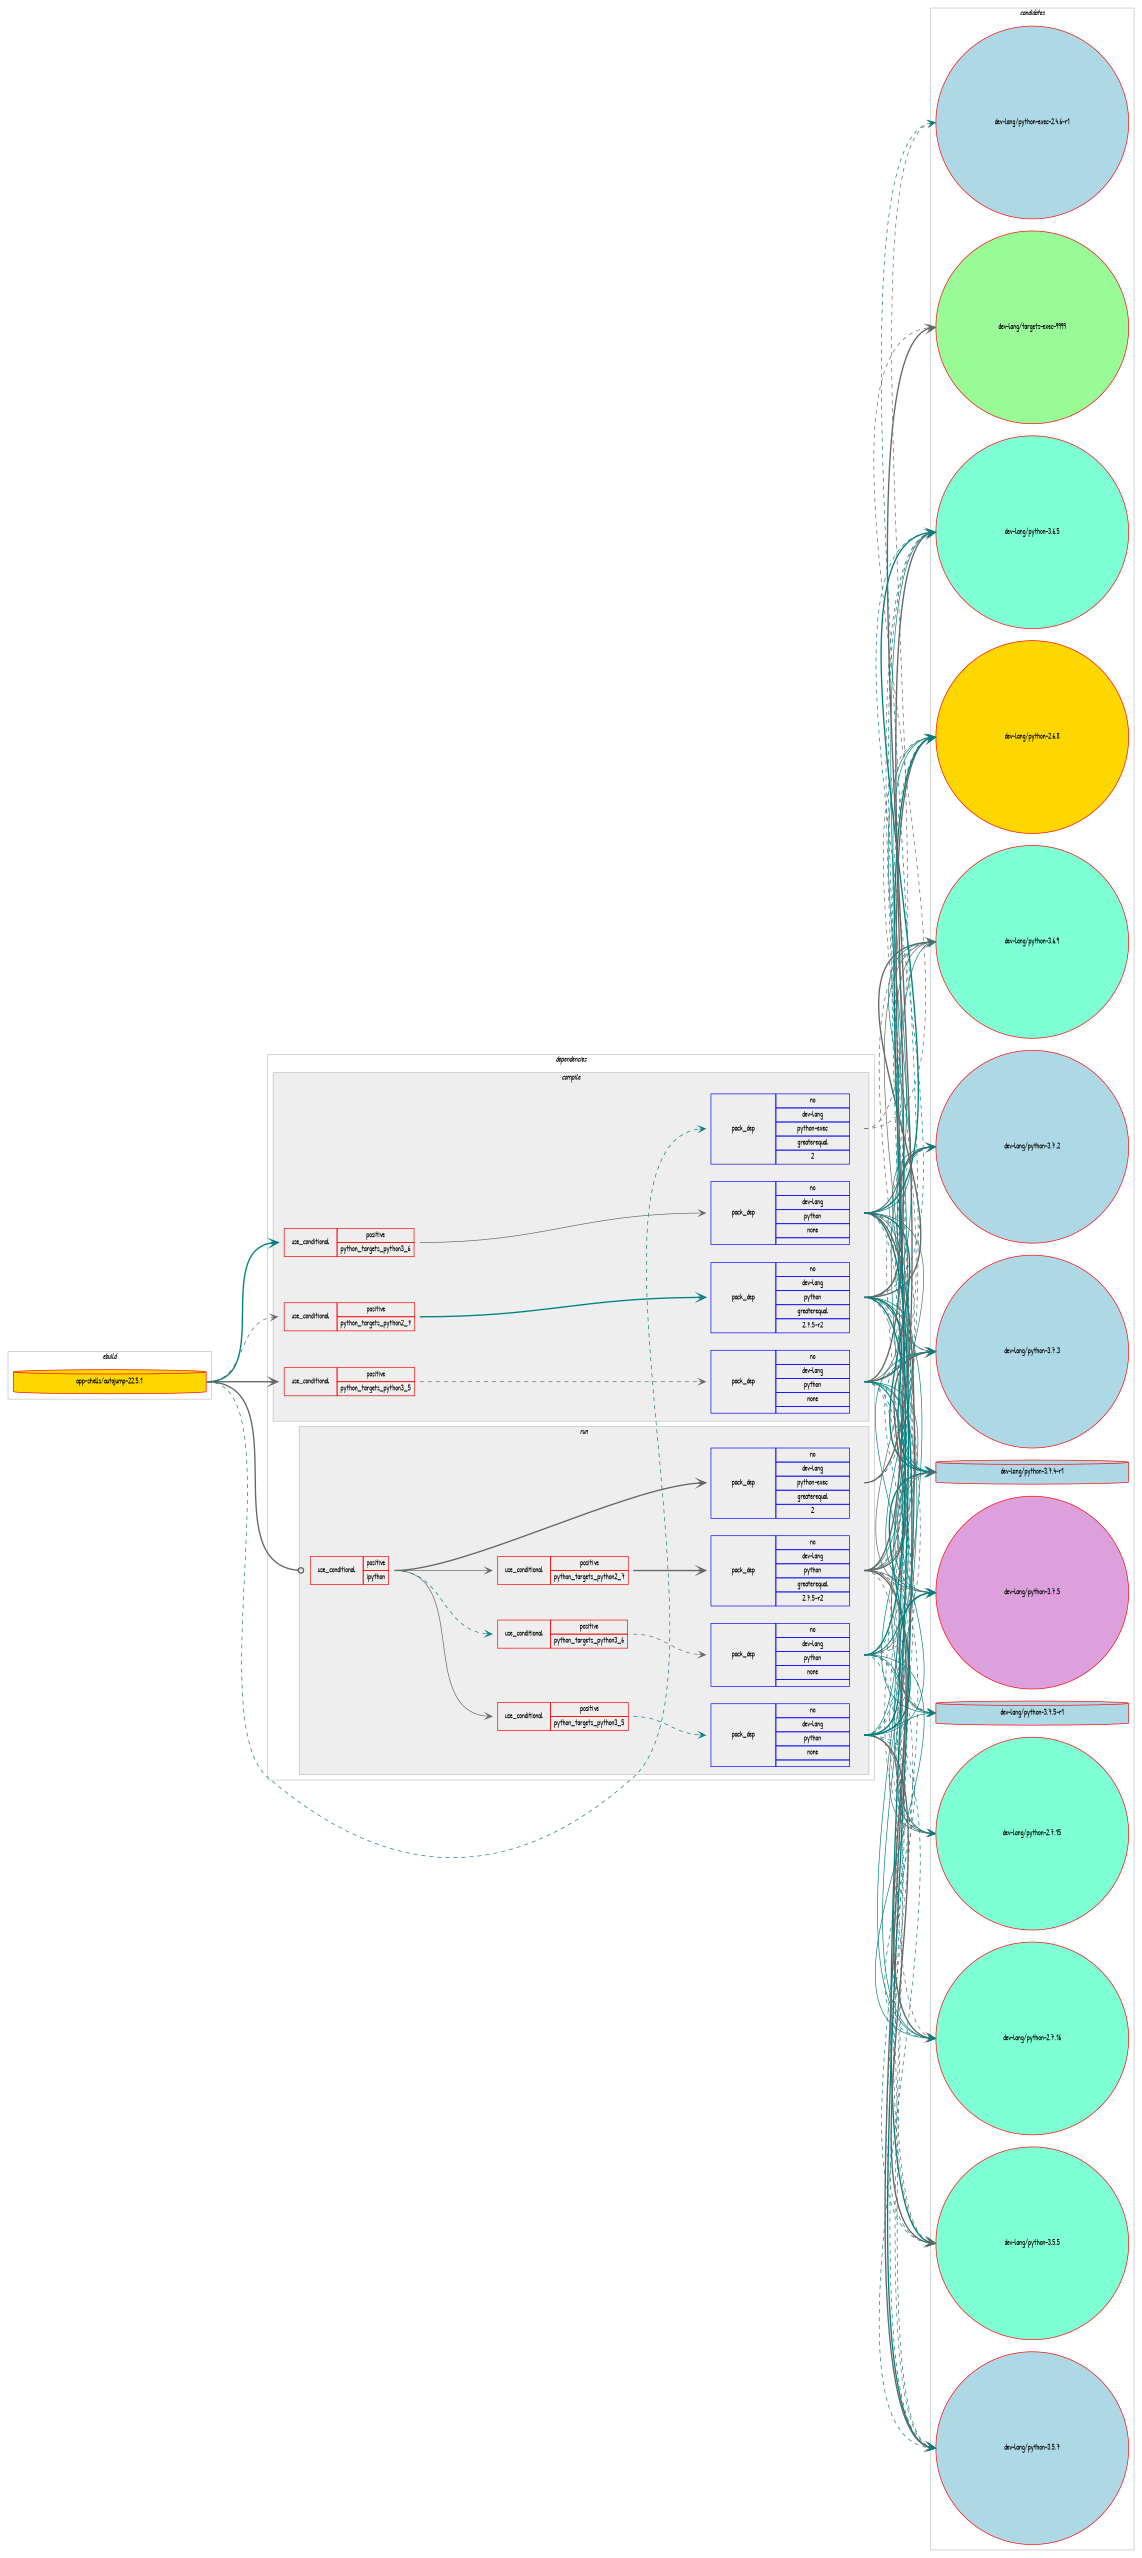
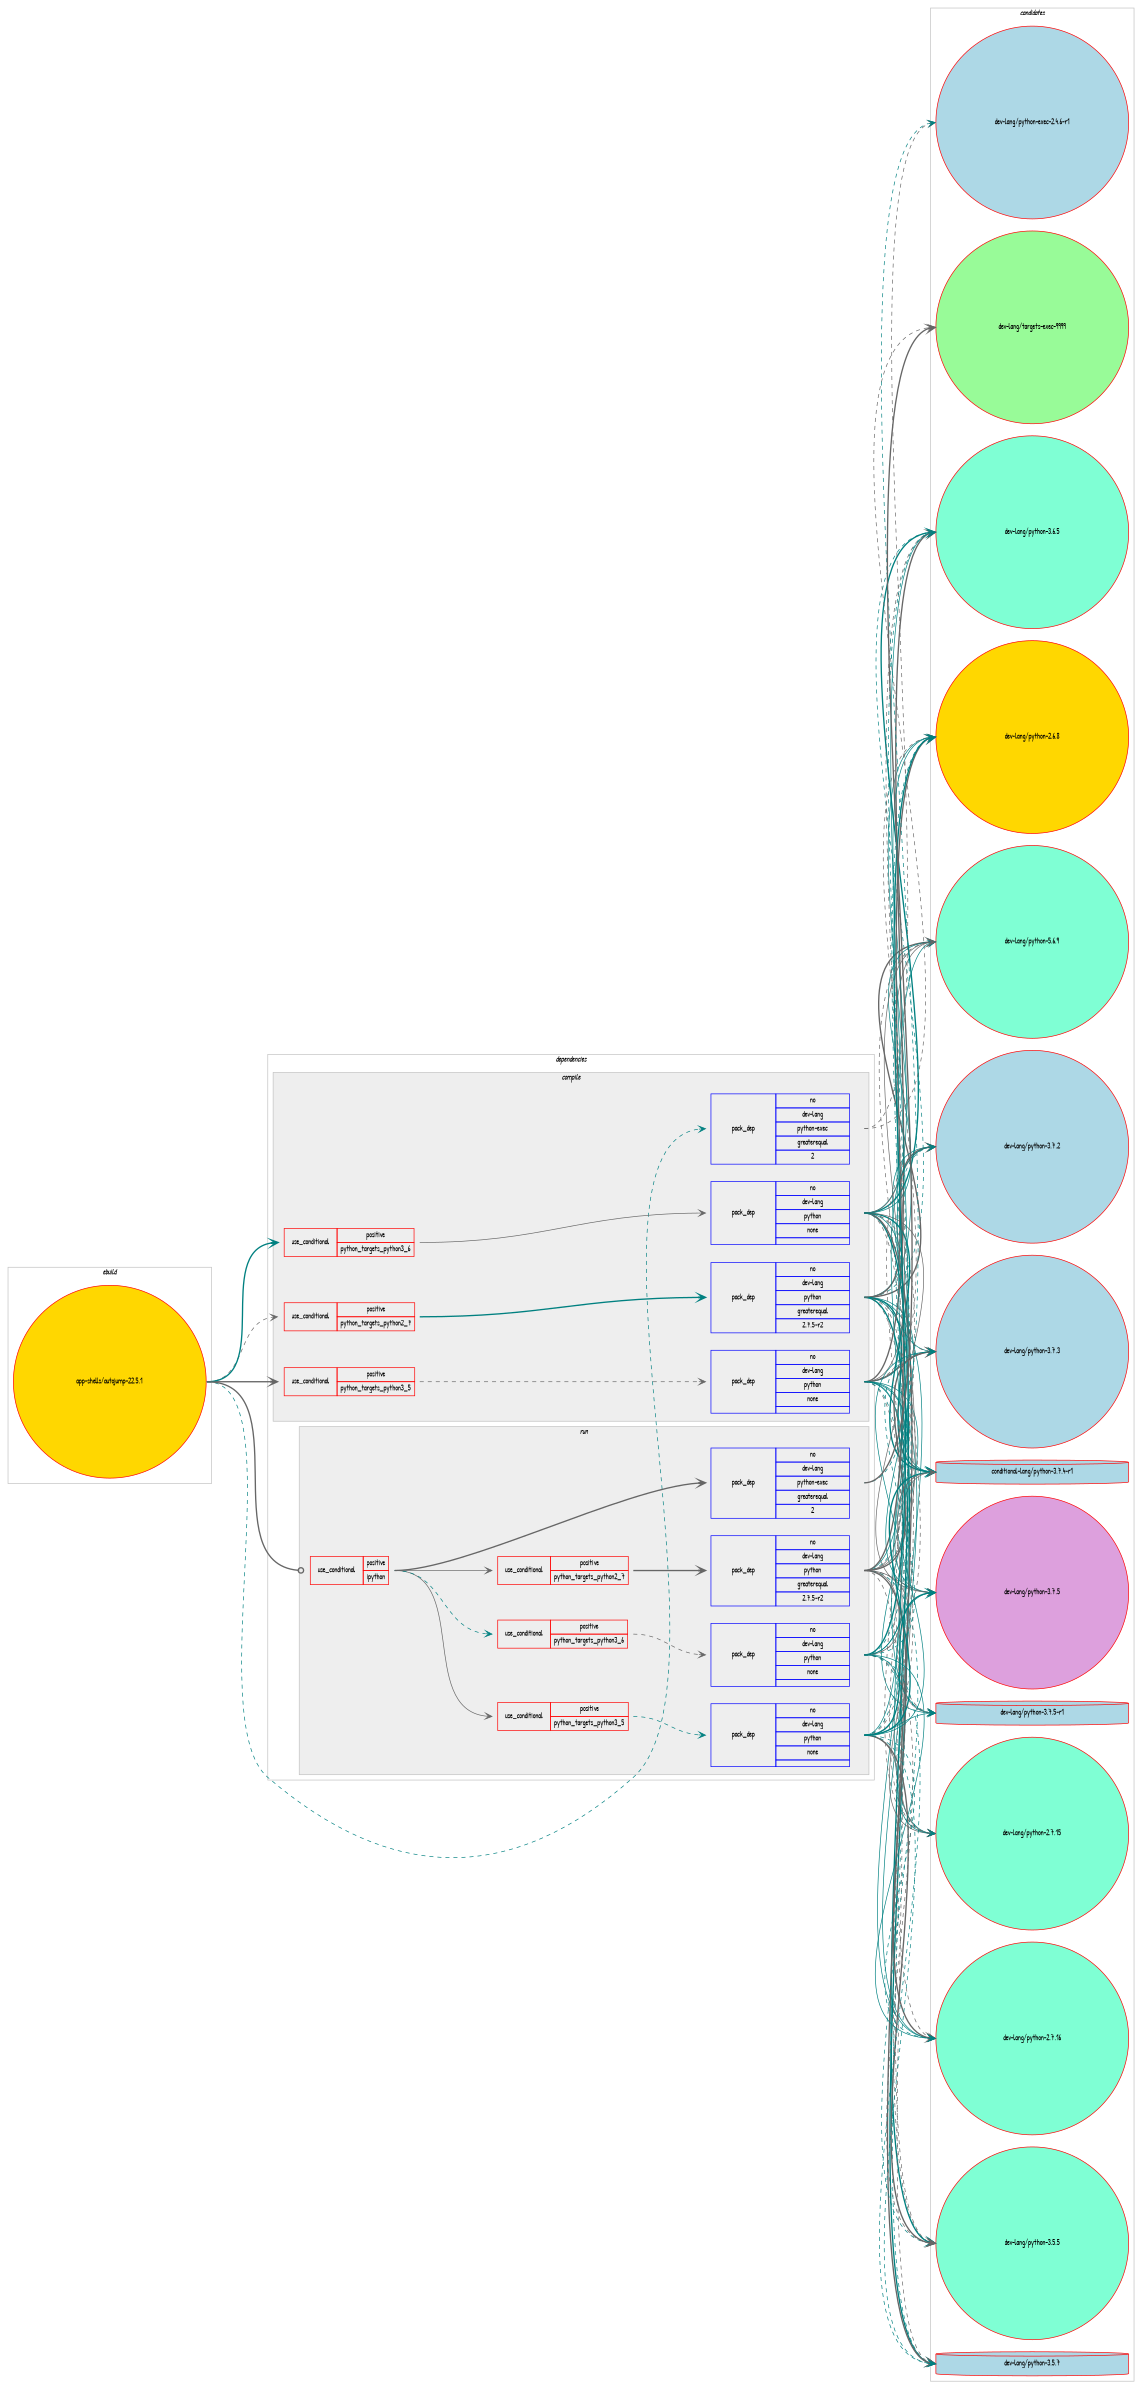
(1032, 942) -> (1032, 942)
(110, 1382) -> (110, 1382)
(1032, 1472) -> (1032, 1472)
(1032, 2448) -> (1032, 2364)
